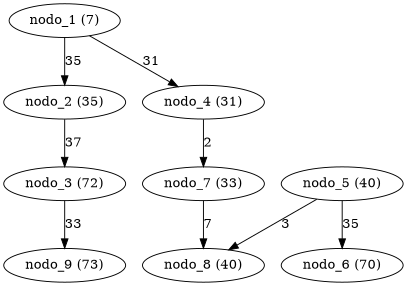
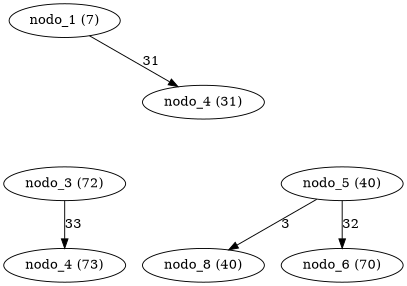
(65, 102) -> none
(203, 184) -> none
(351, 225) -> (351, 225)
(65, 265) -> (65, 265)
